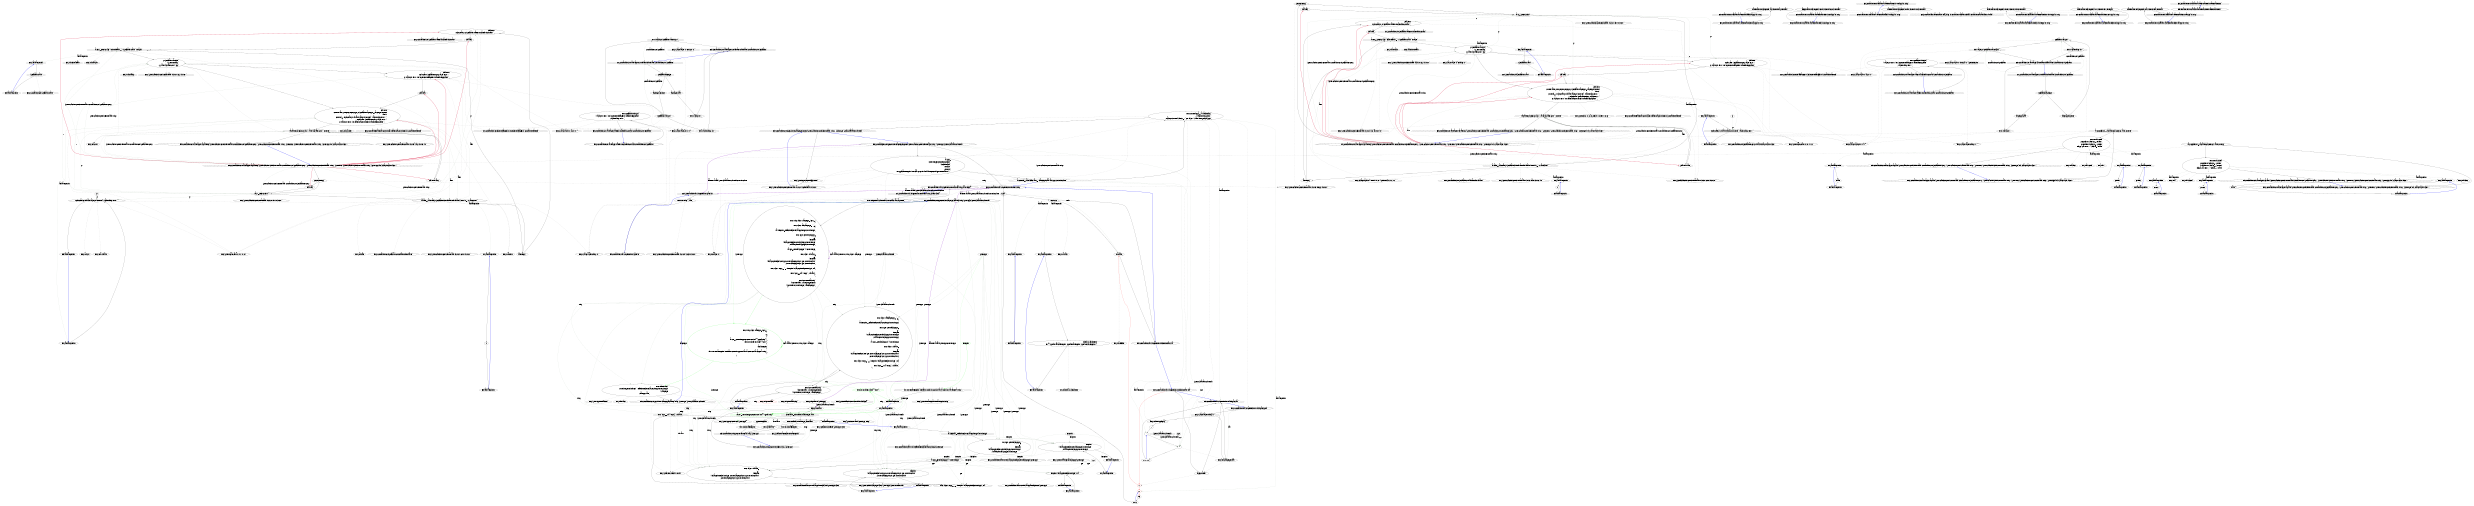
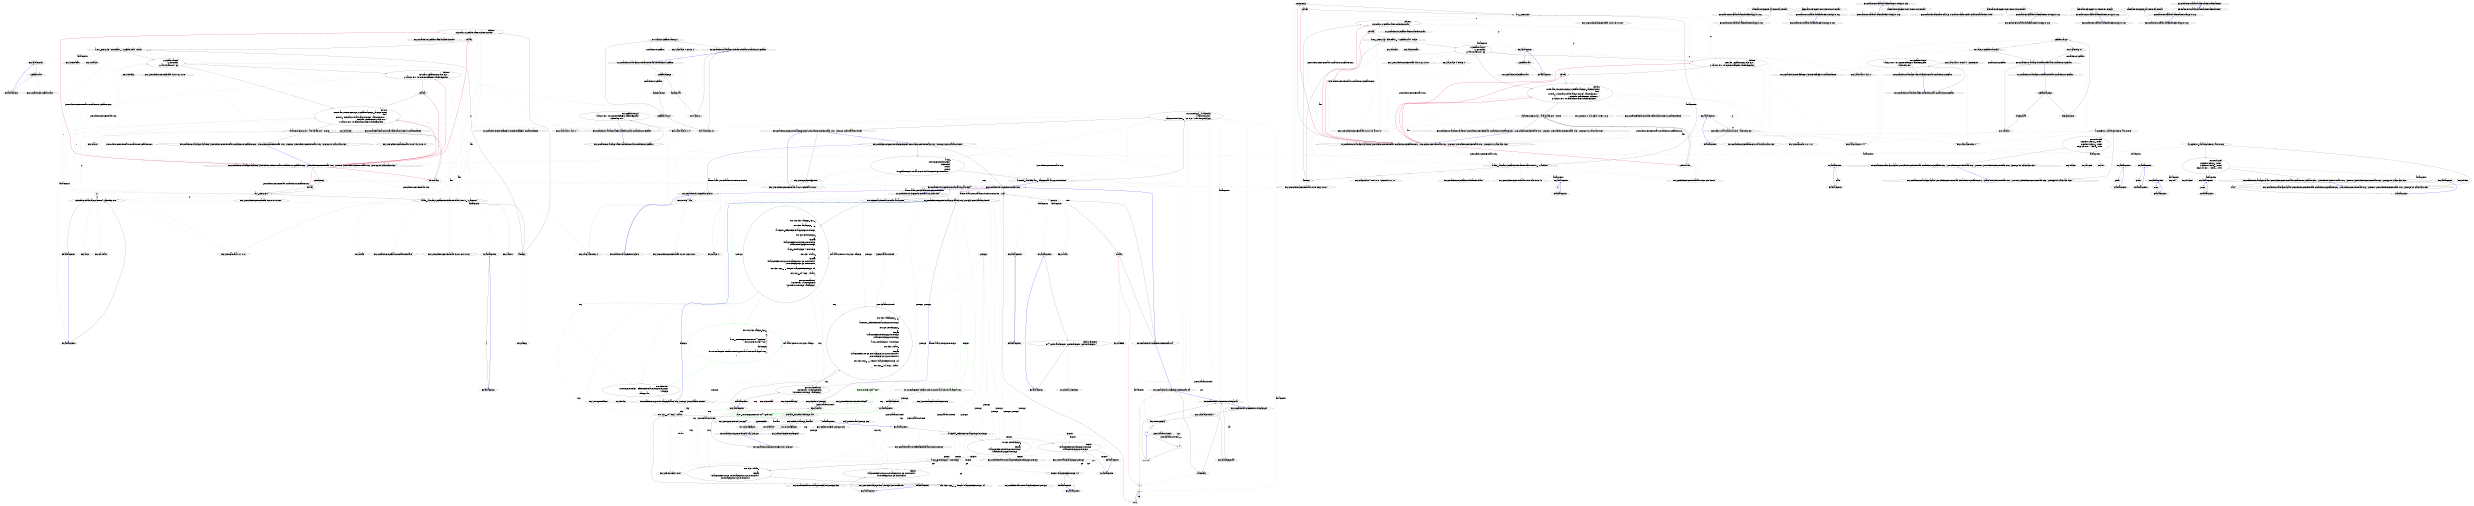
none -> (522, 343)
(1202, 474) -> (1202, 474)
